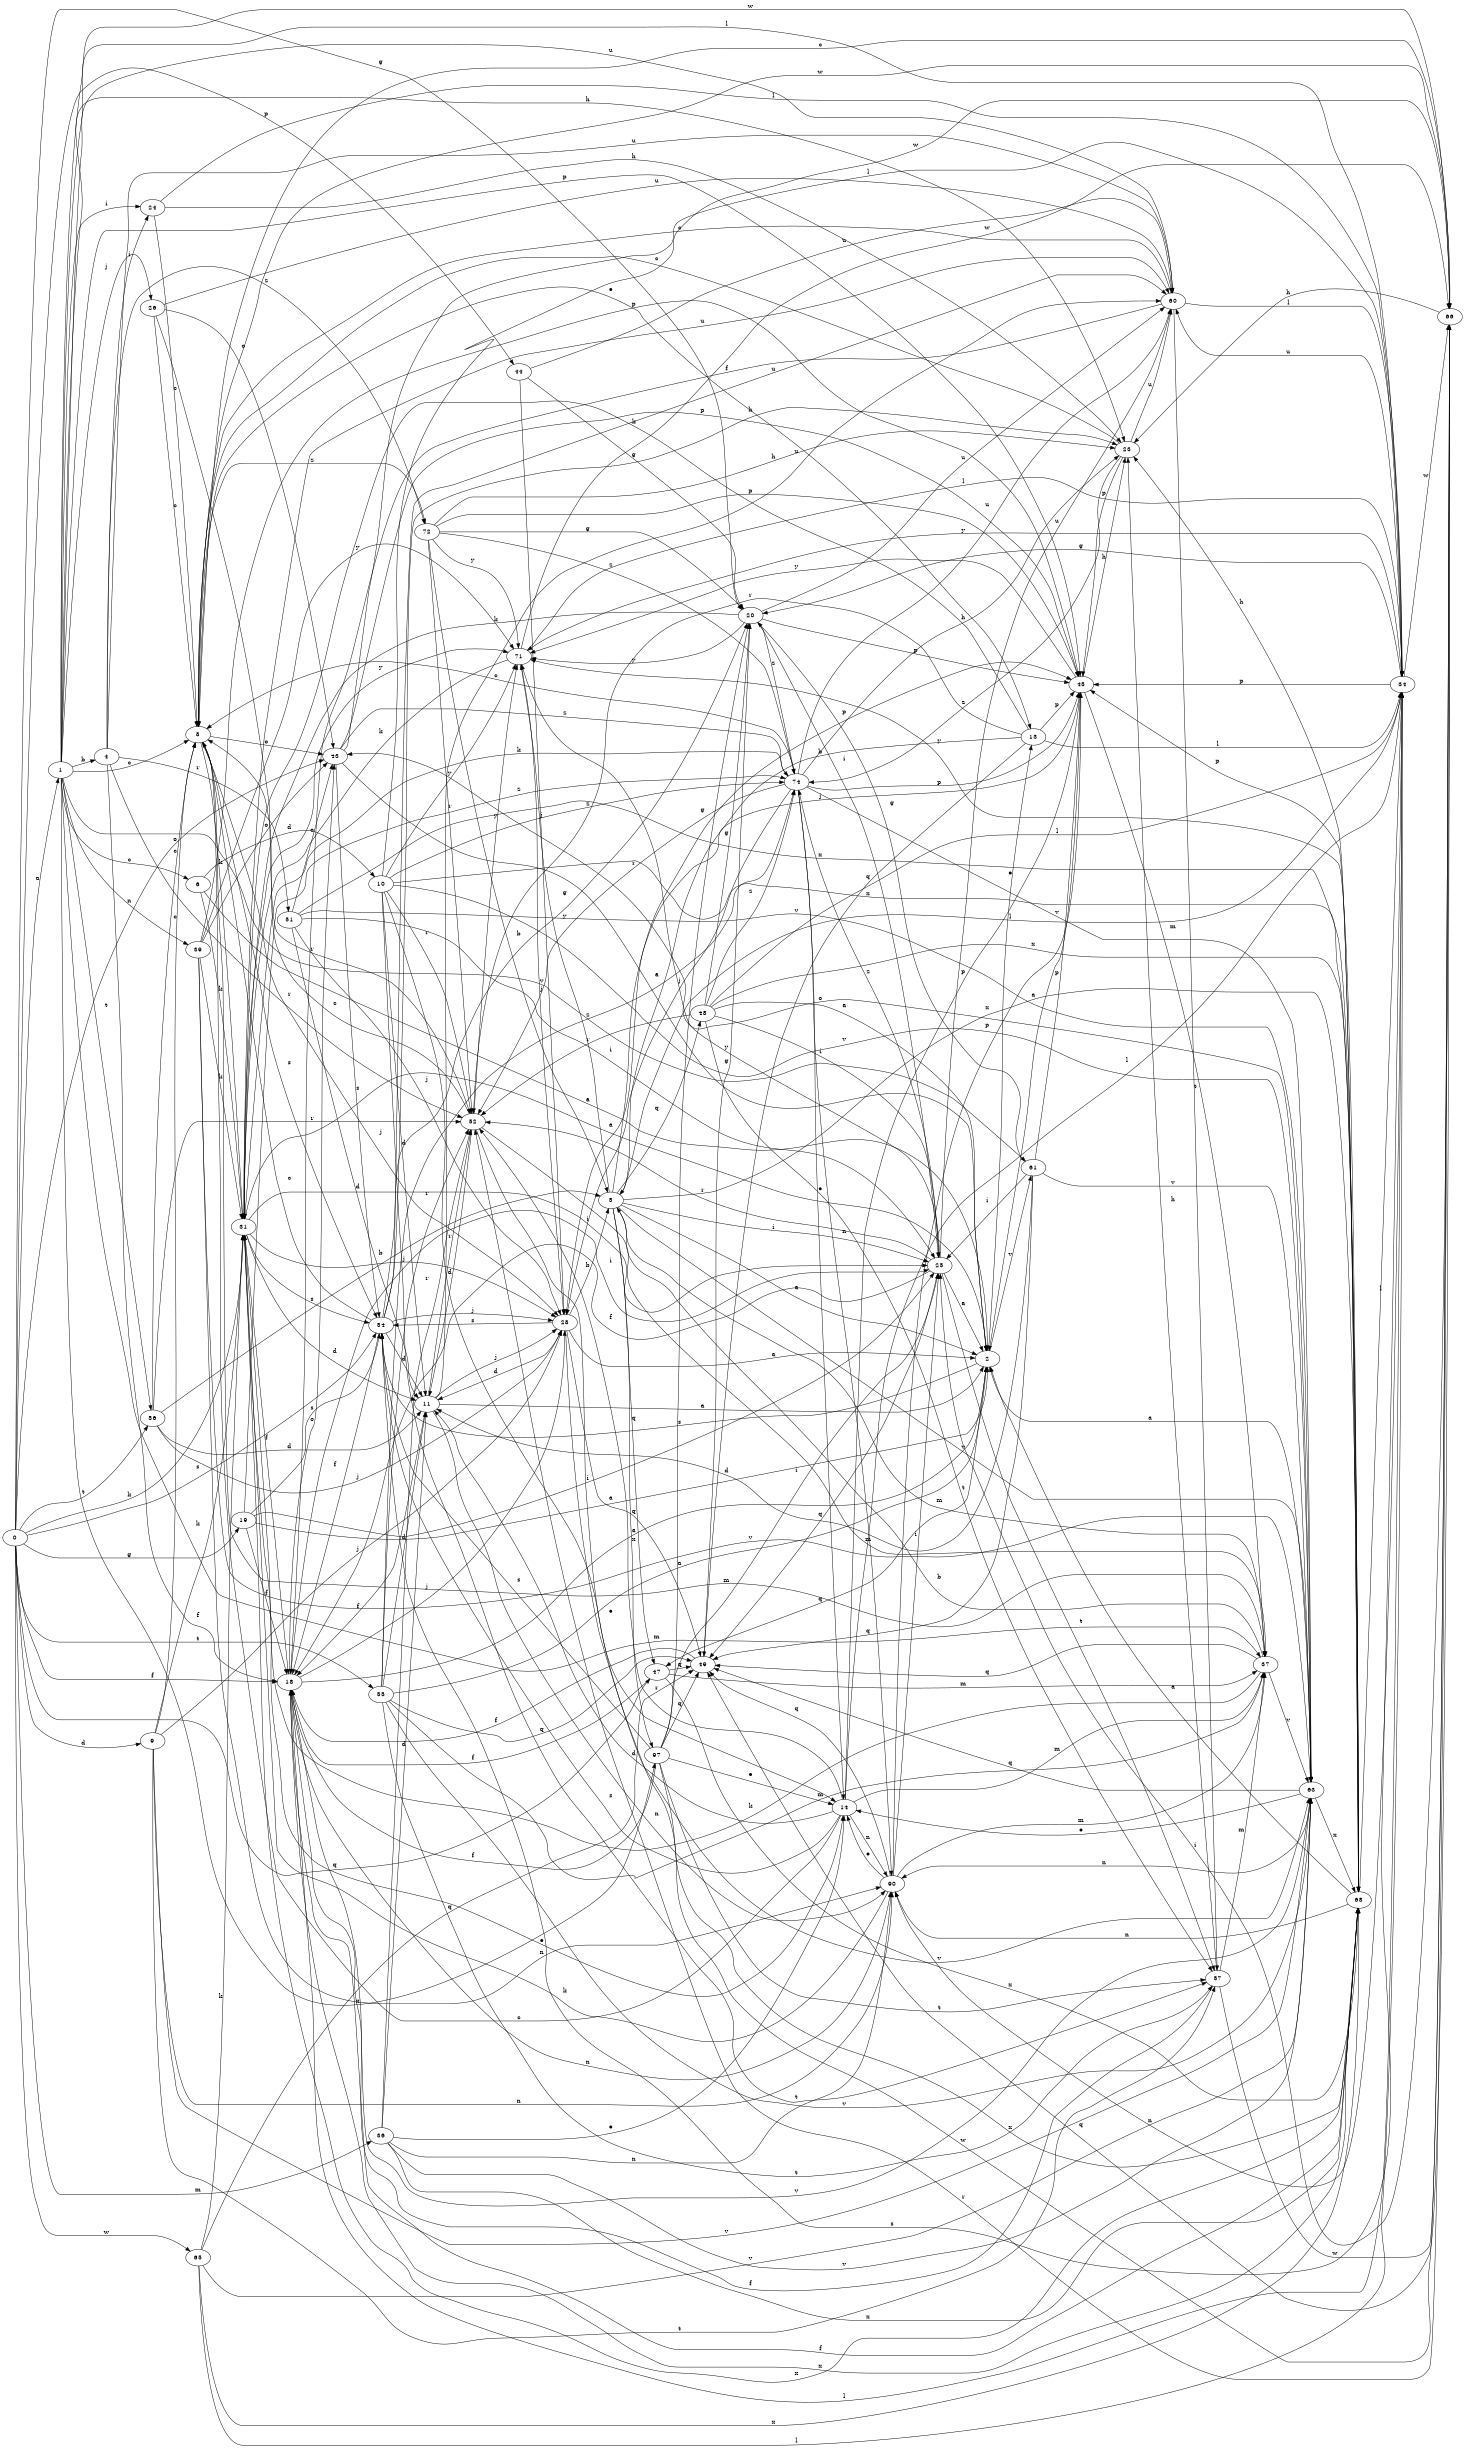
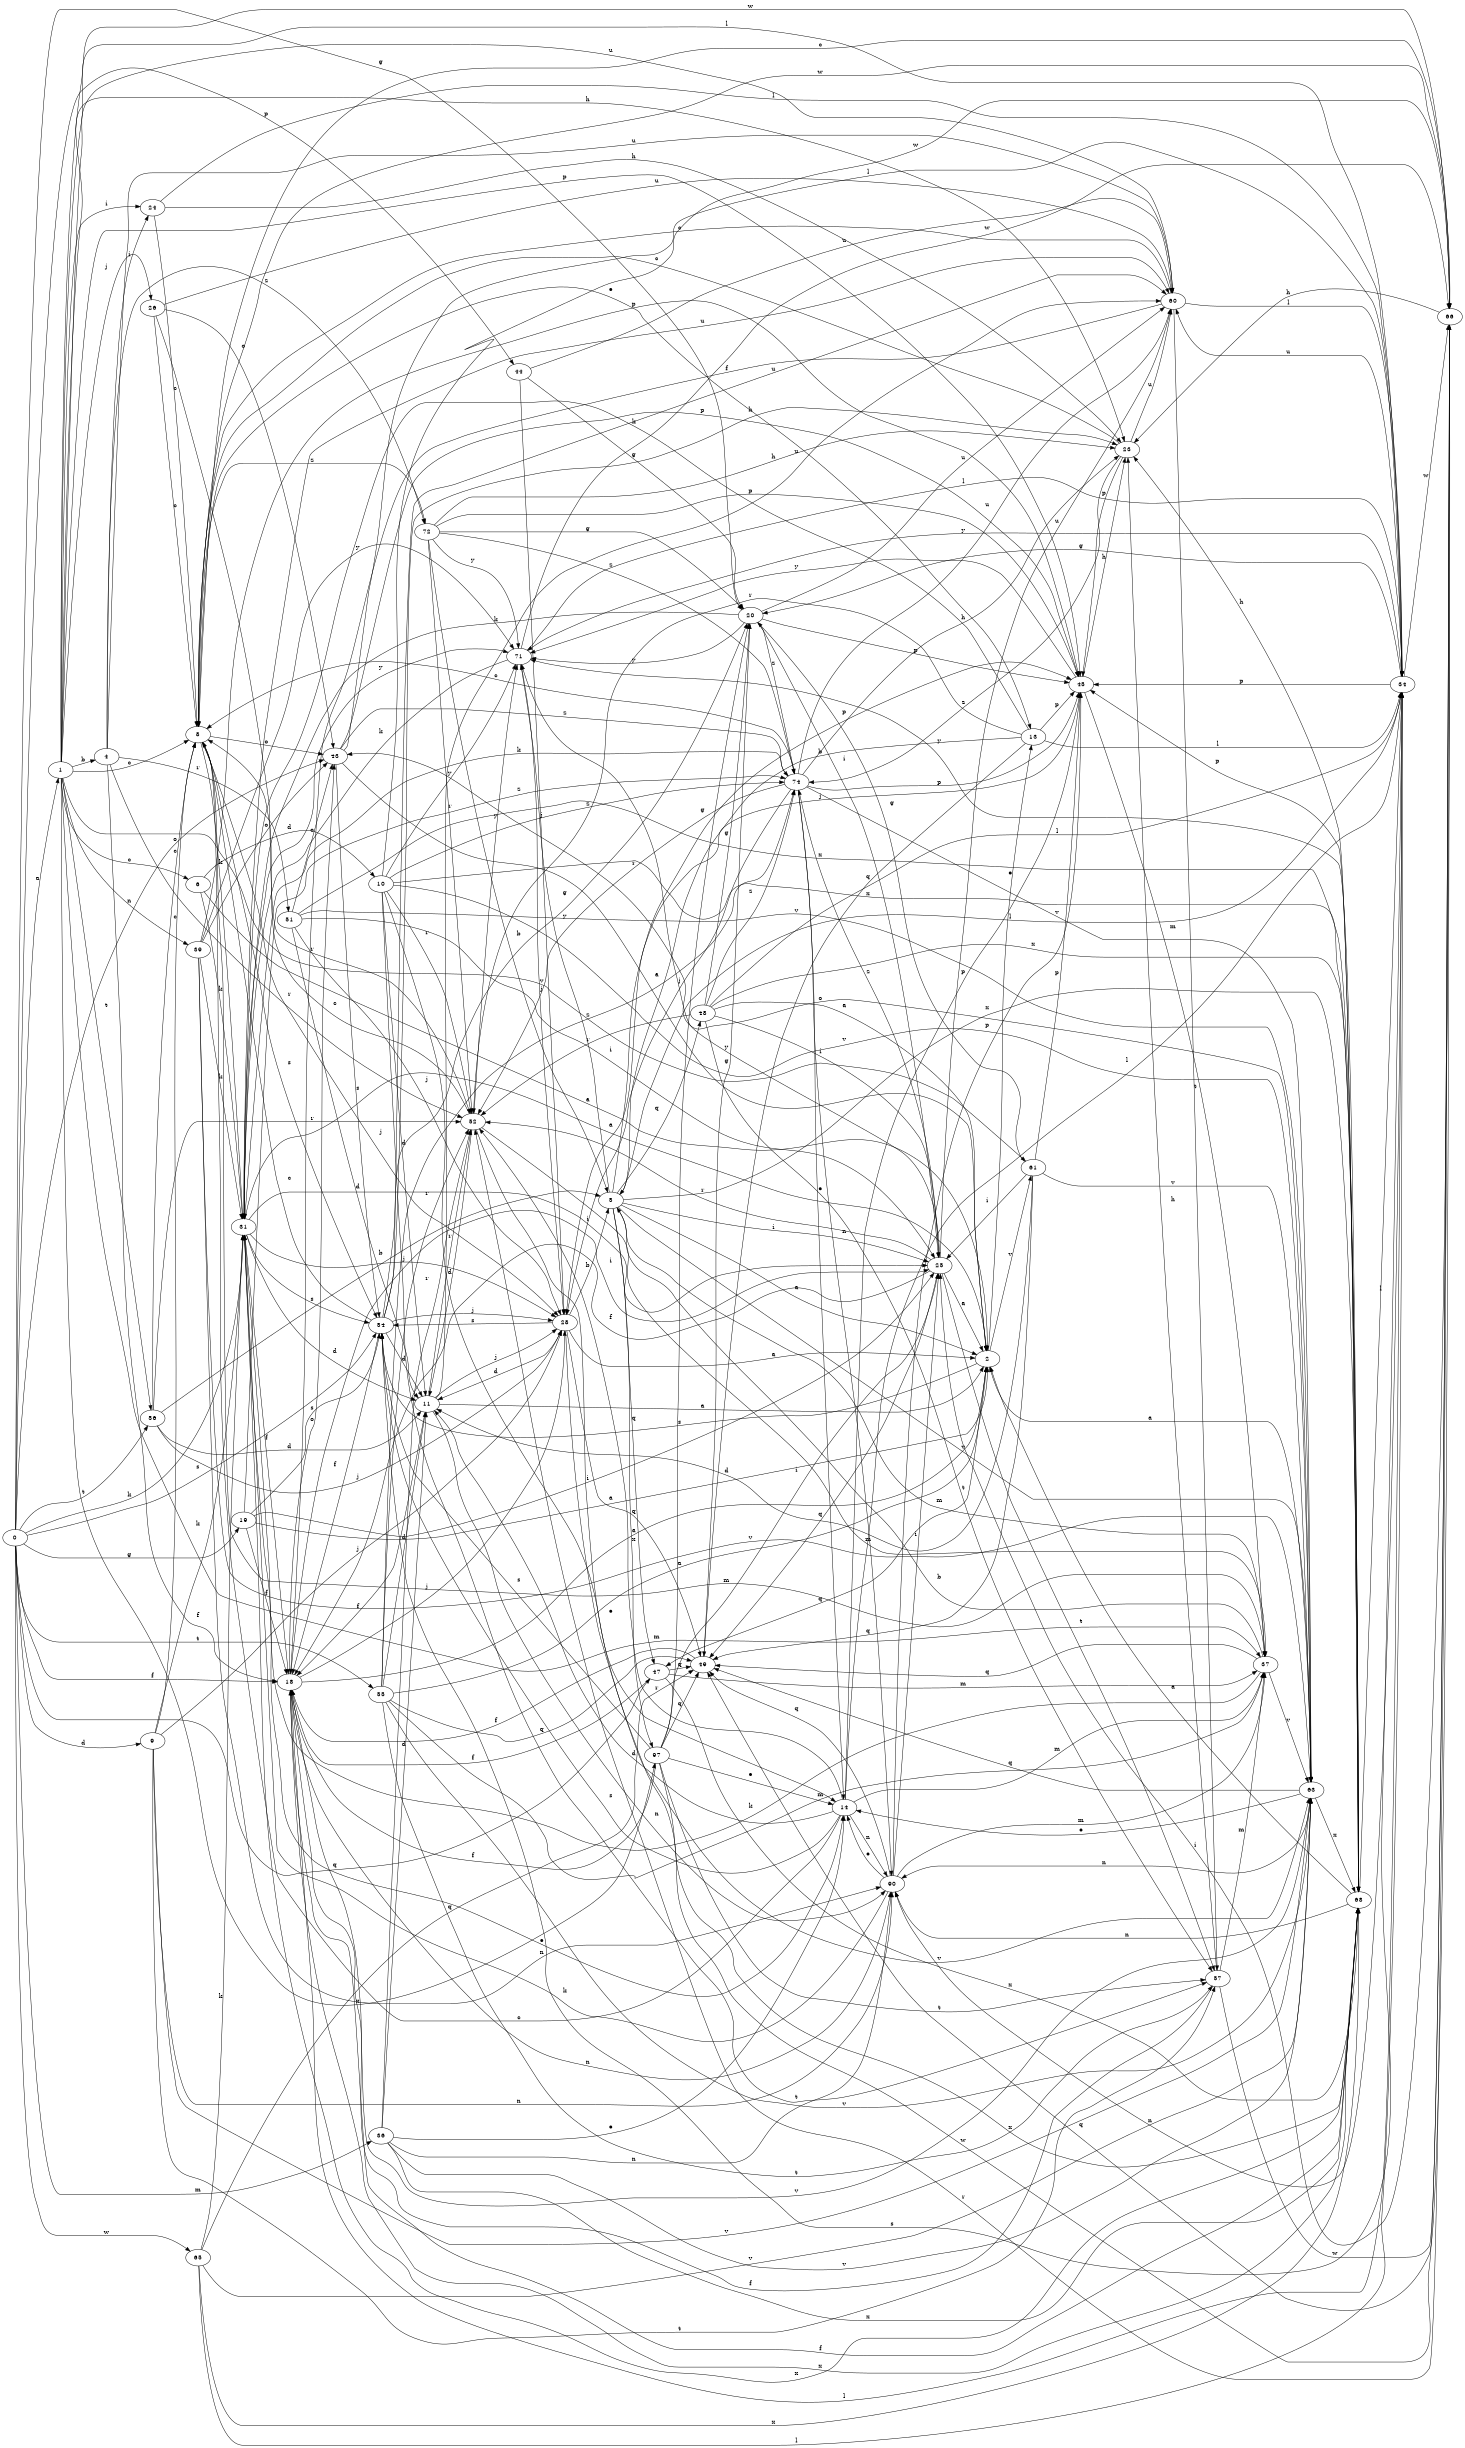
(1040, 1019) -> none
